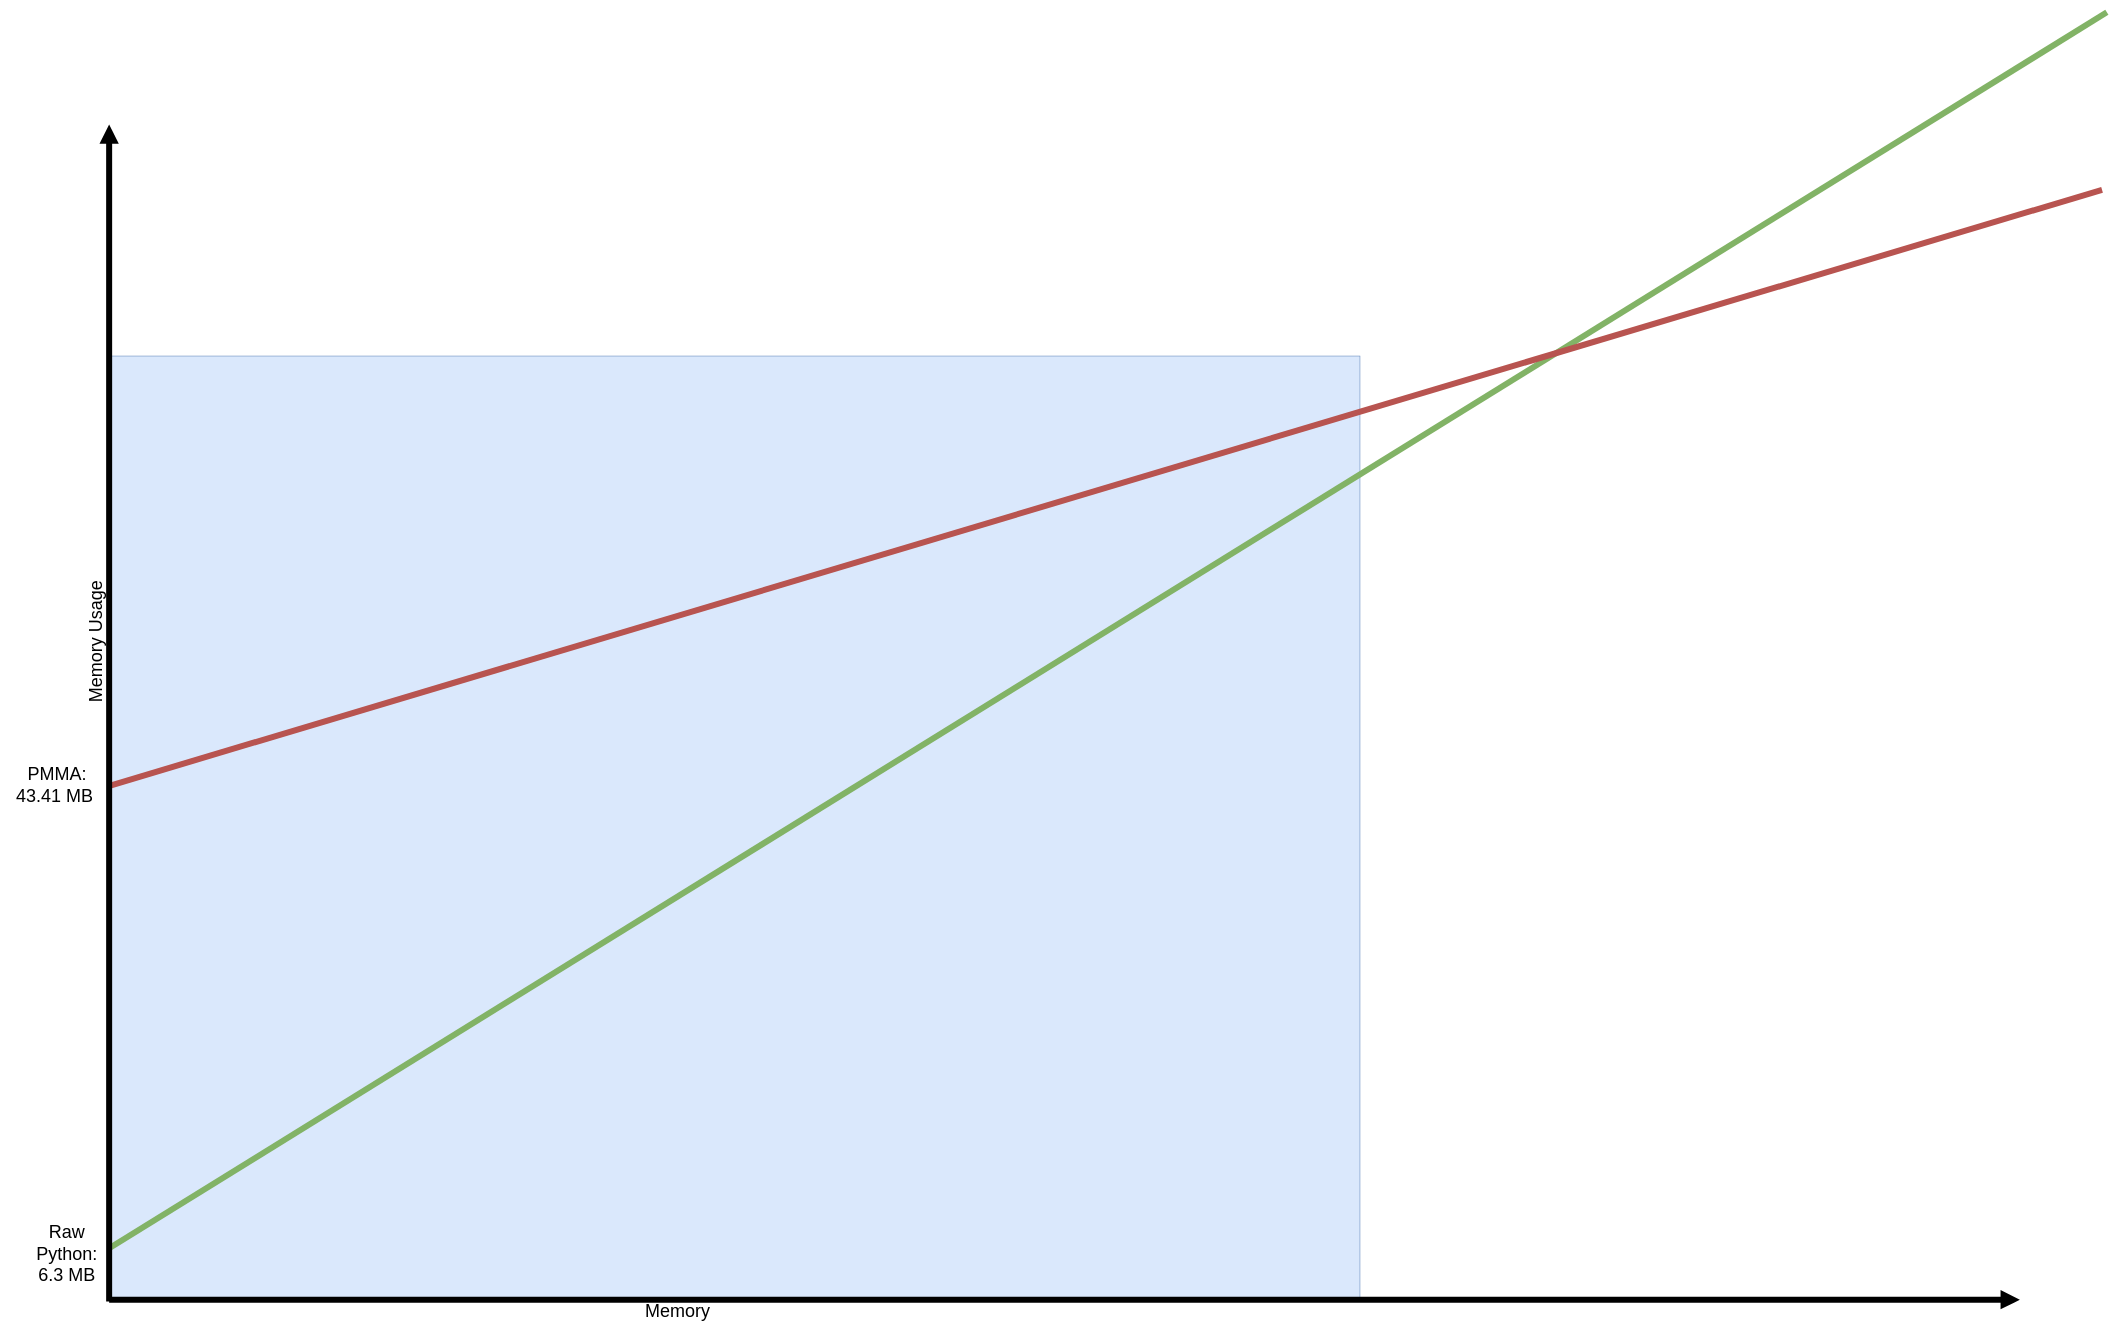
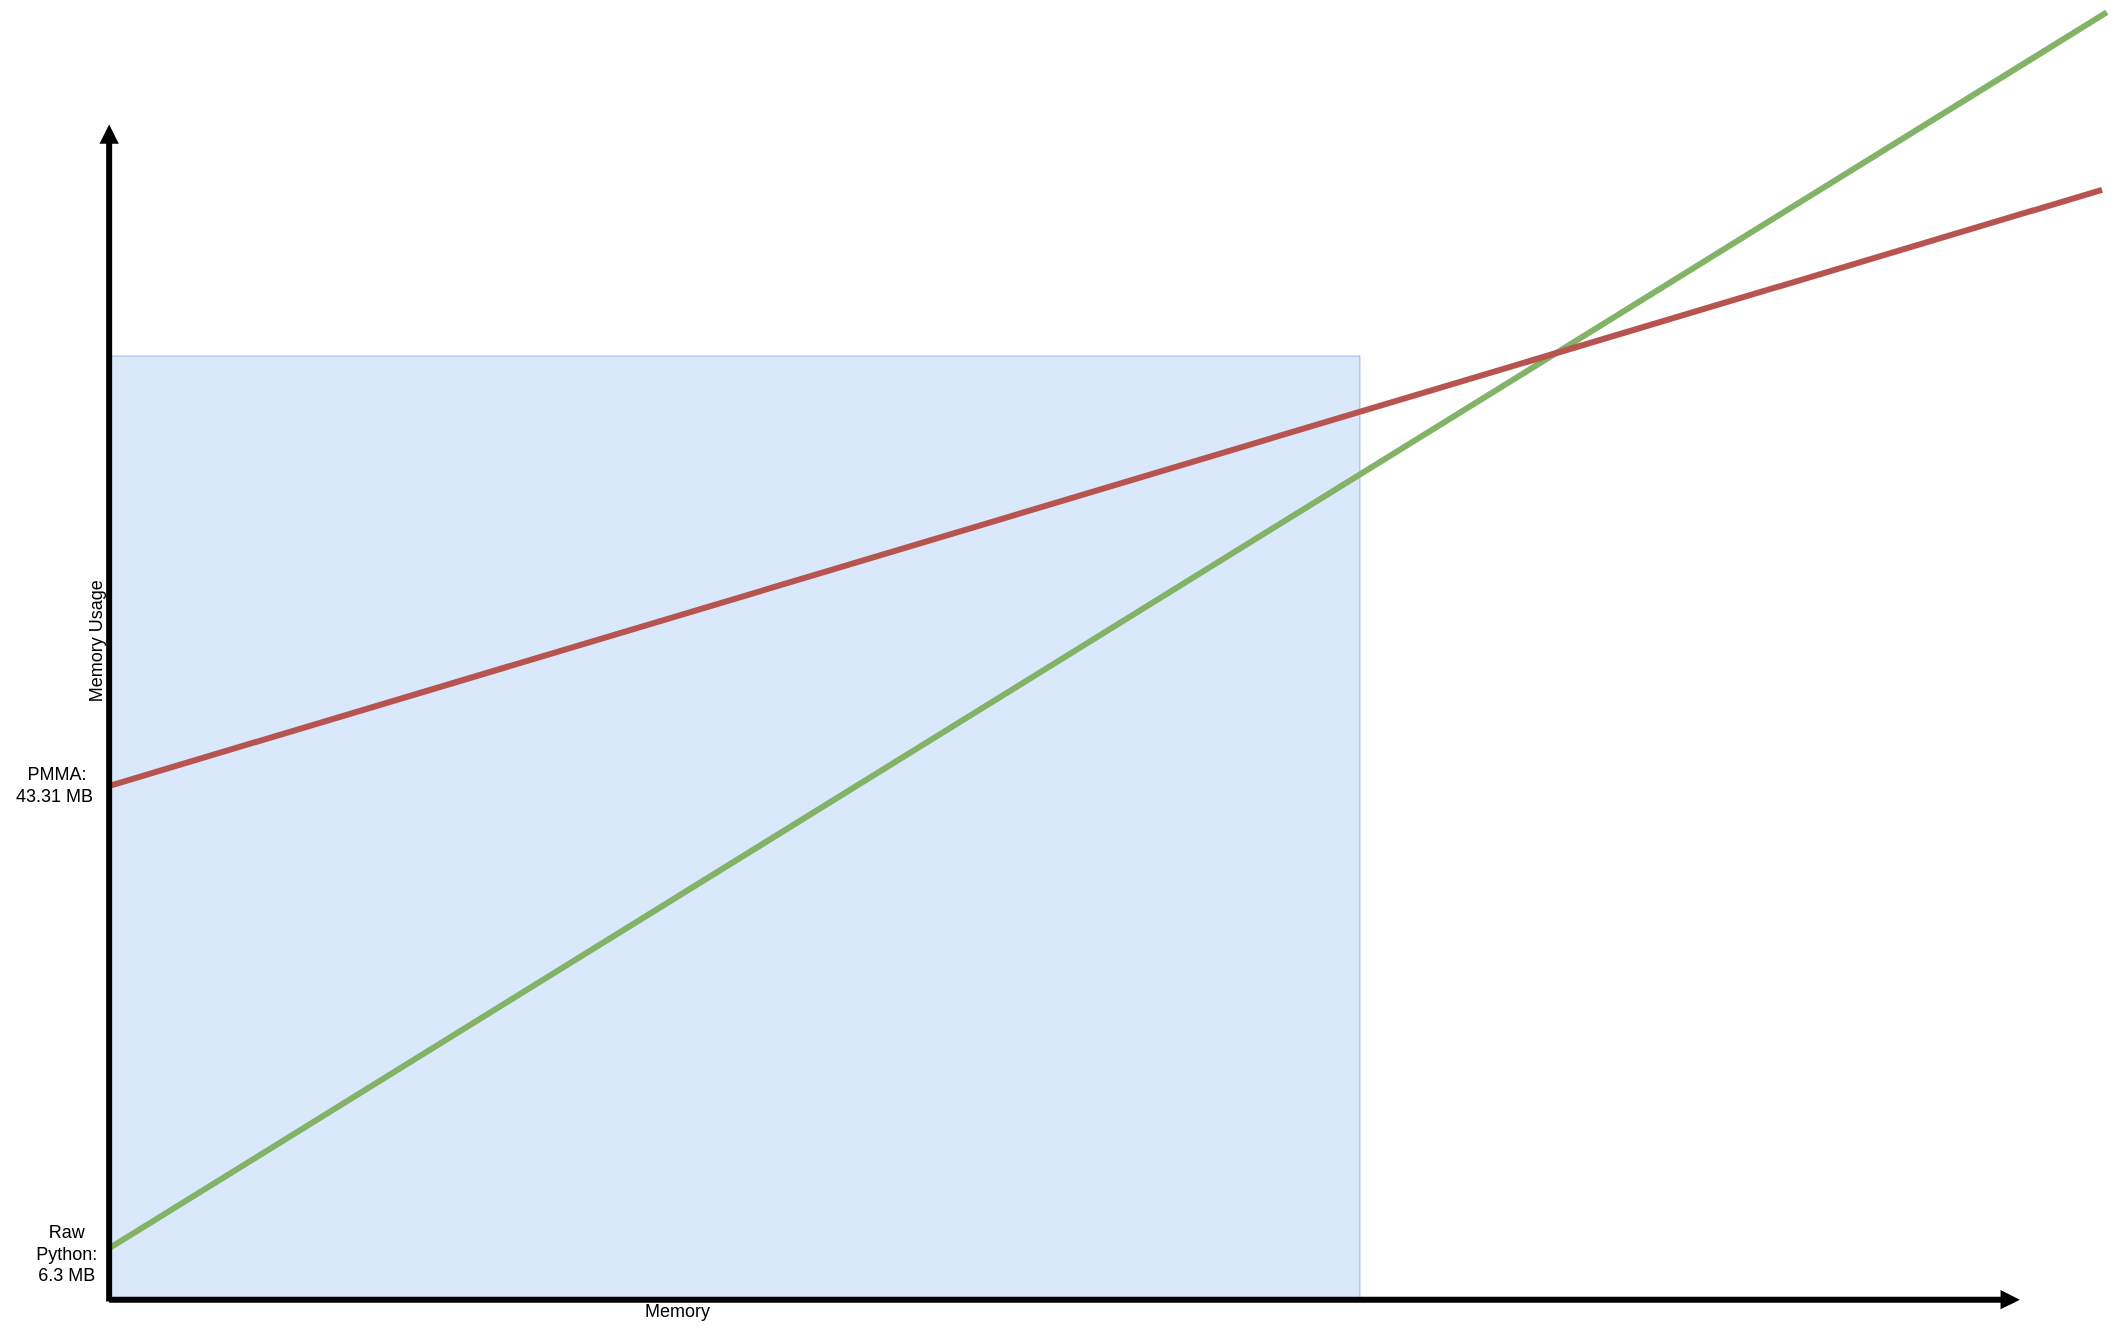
(57, 785) -> (57, 785)
